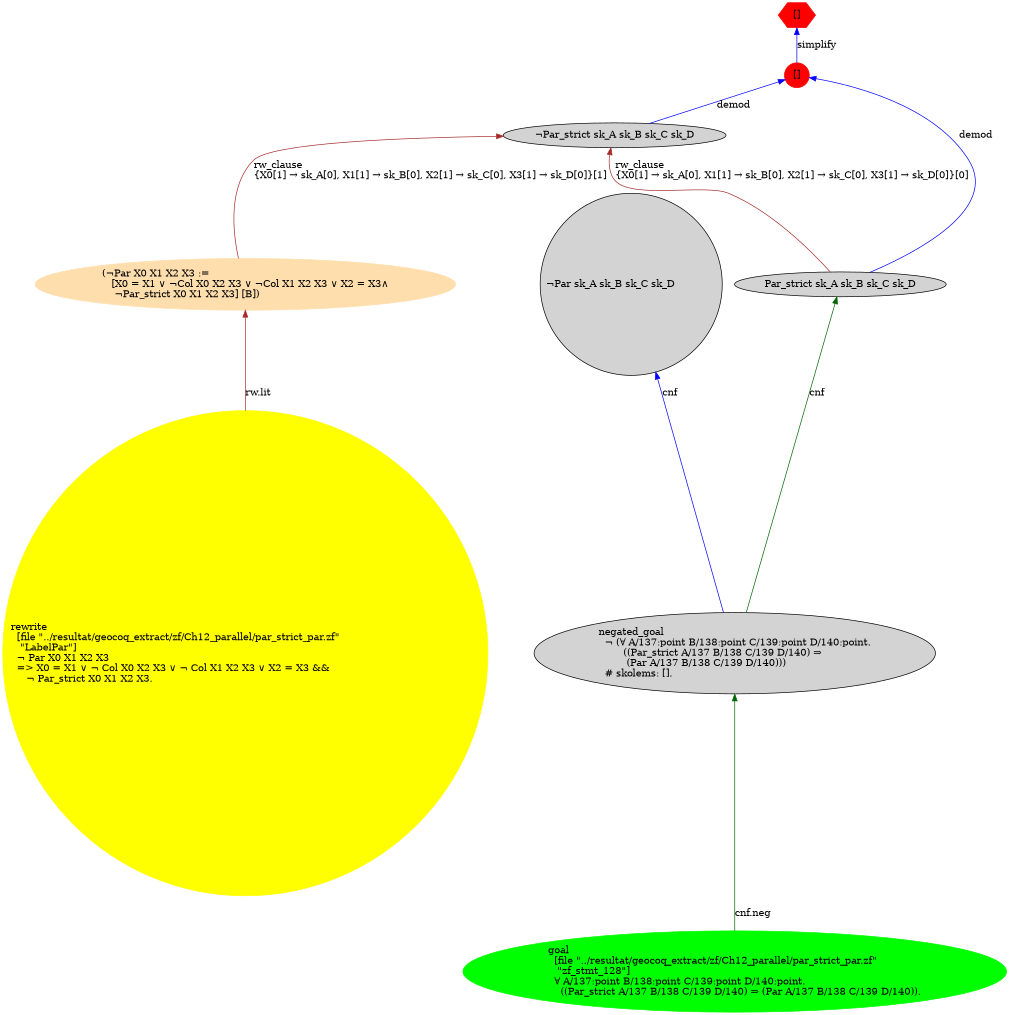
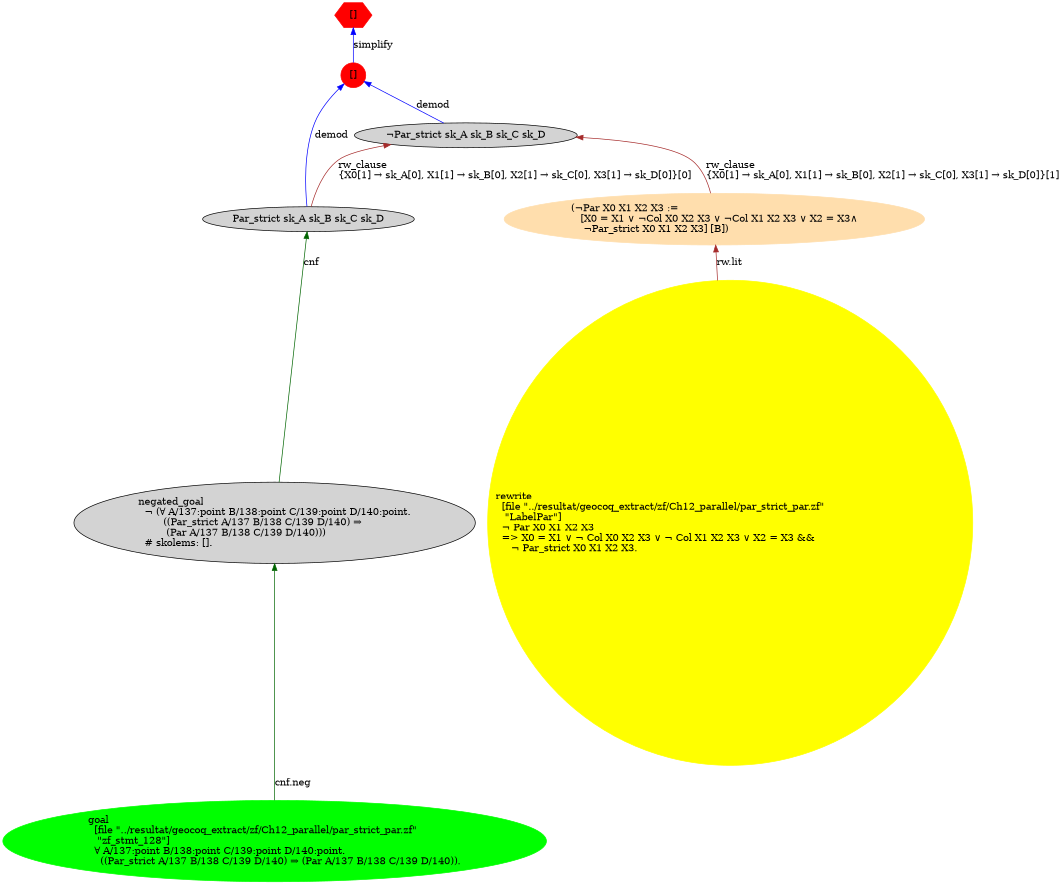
(631, 284) -> none
